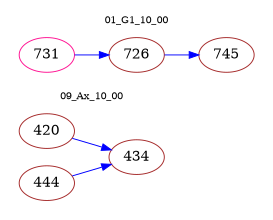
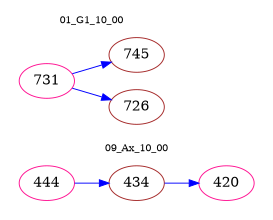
(177, 55) -> (87, 69)
(47, 131) -> (227, 183)
(87, 143) -> (177, 183)
(47, 183) -> (47, 183)
